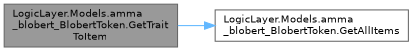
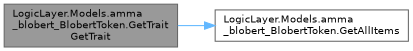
(91, 26) -> (91, 26)
